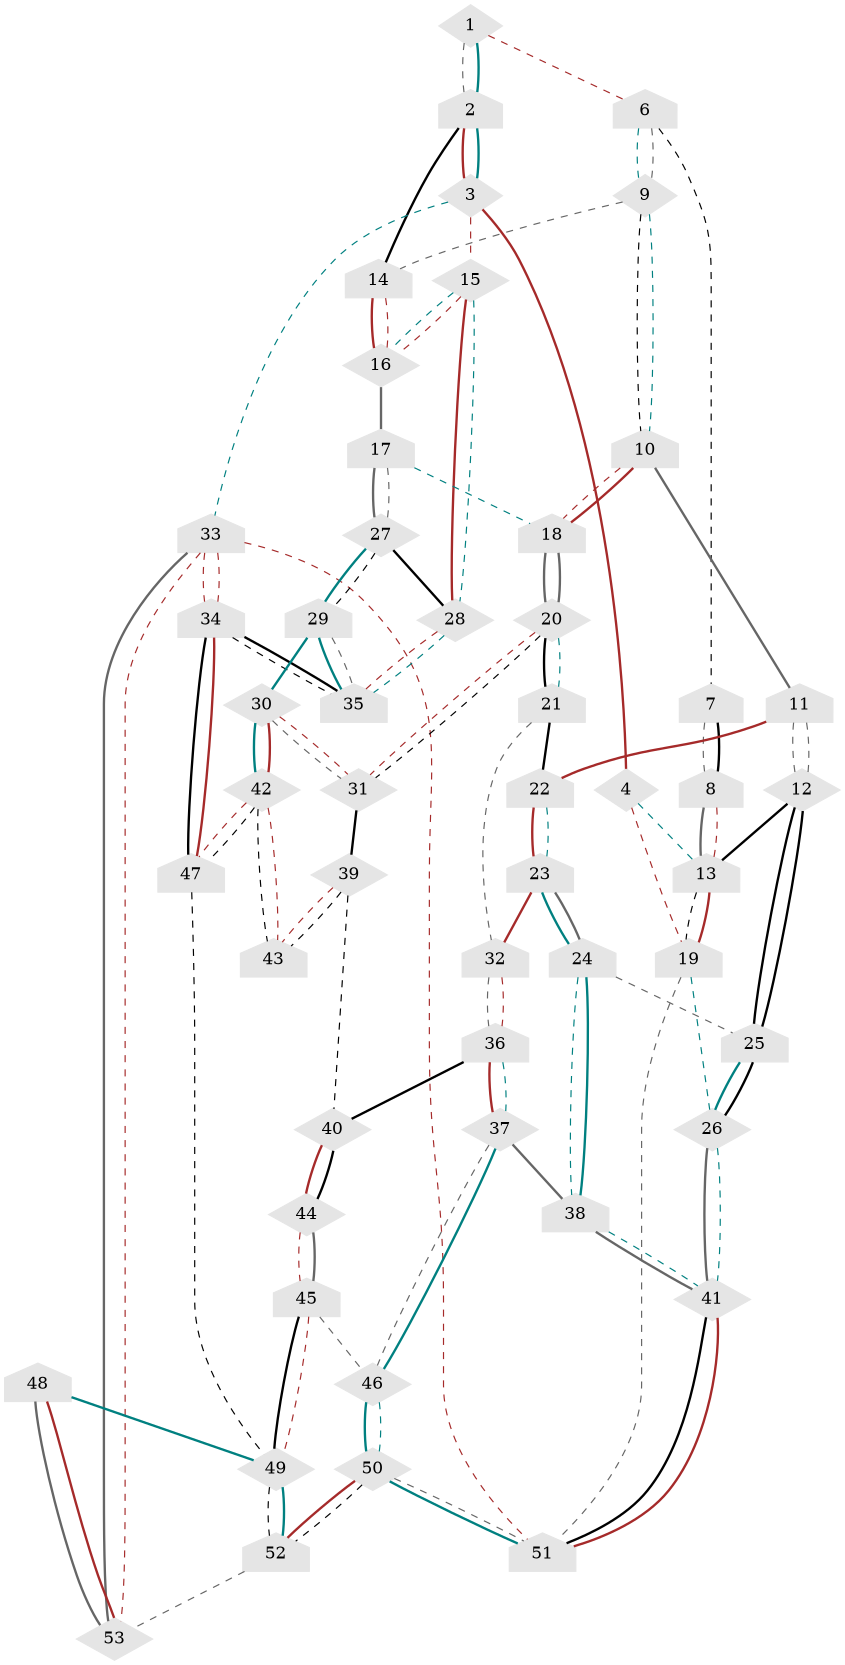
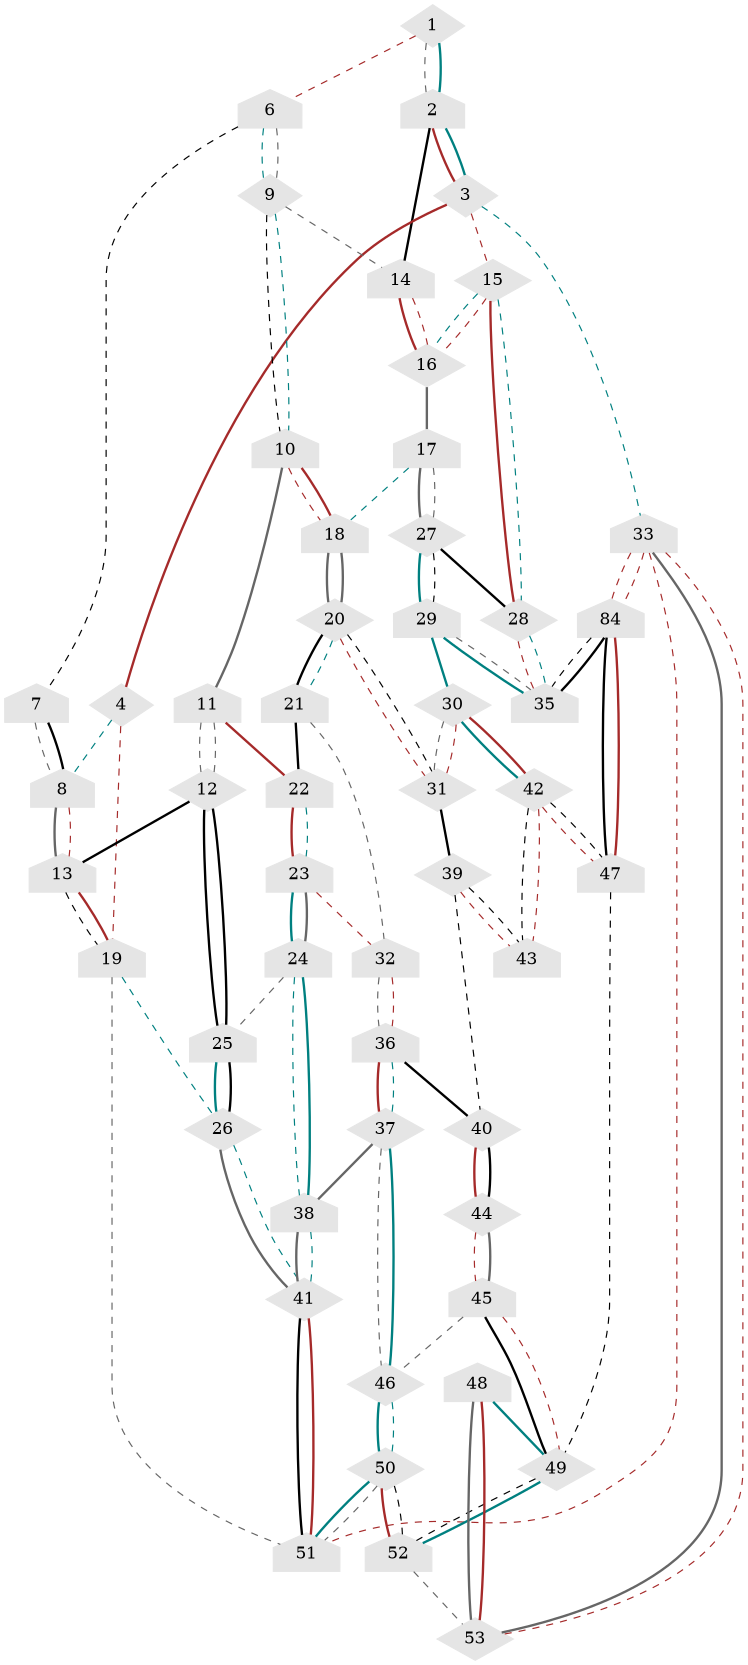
(211, 620) -> (611, 620)
(665, 831) -> (93, 747)
(518, 917) -> (344, 919)
